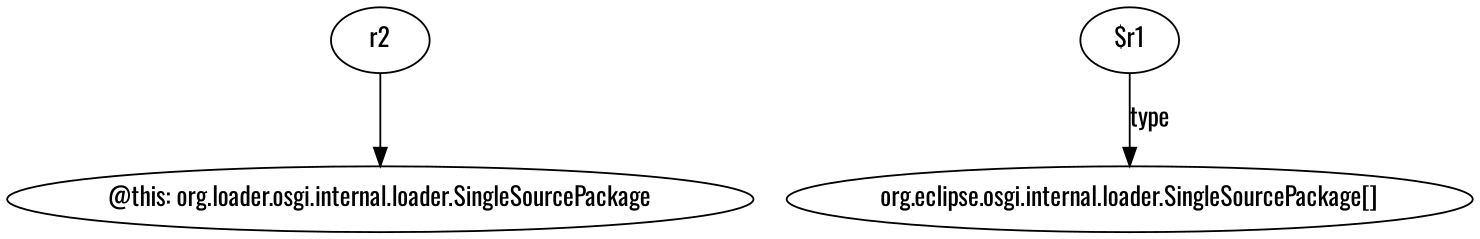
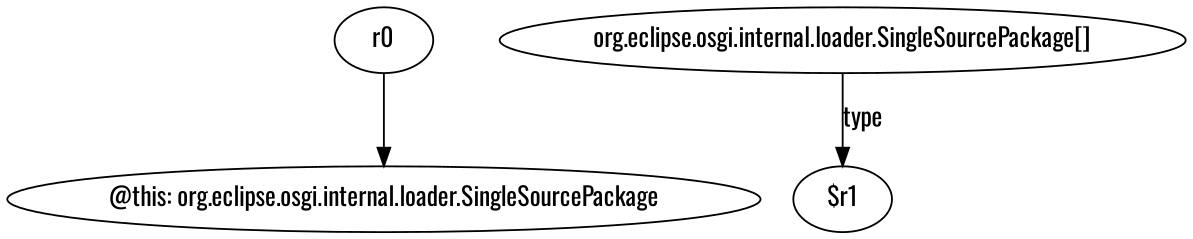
(380, 40) -> (384, 40)
(1130, 111) -> (843, 111)
(380, 199) -> (384, 199)
